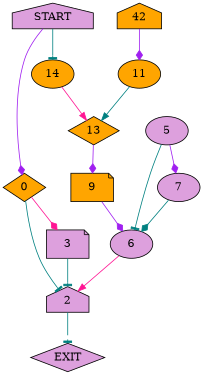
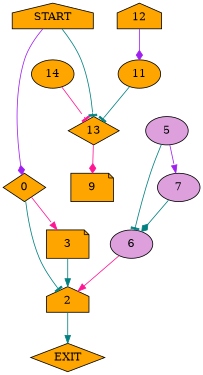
(53, 17) -> (53, 17)
(139, 17) -> (139, 17)
(53, 42) -> (84, 68)
(72, 100) -> (72, 100)
(117, 102) -> (117, 102)
(93, 154) -> (93, 154)
(172, 154) -> (172, 154)
(41, 210) -> (41, 210)
(109, 212) -> none
(68, 244) -> (68, 244)
(68, 271) -> (68, 271)
(68, 301) -> (68, 301)
(68, 324) -> (68, 324)
(68, 358) -> (68, 358)
